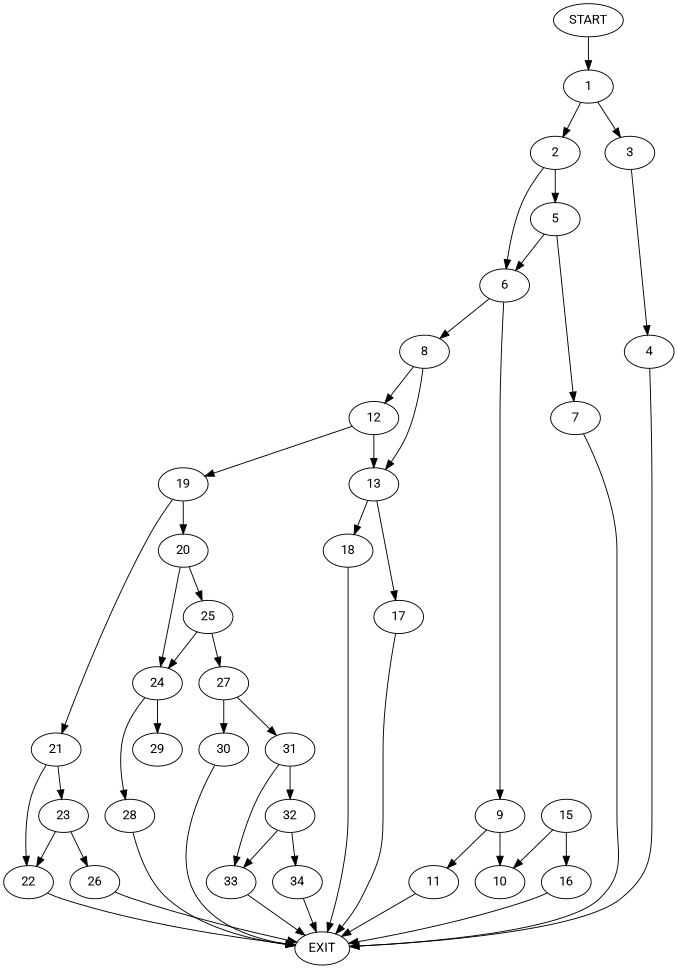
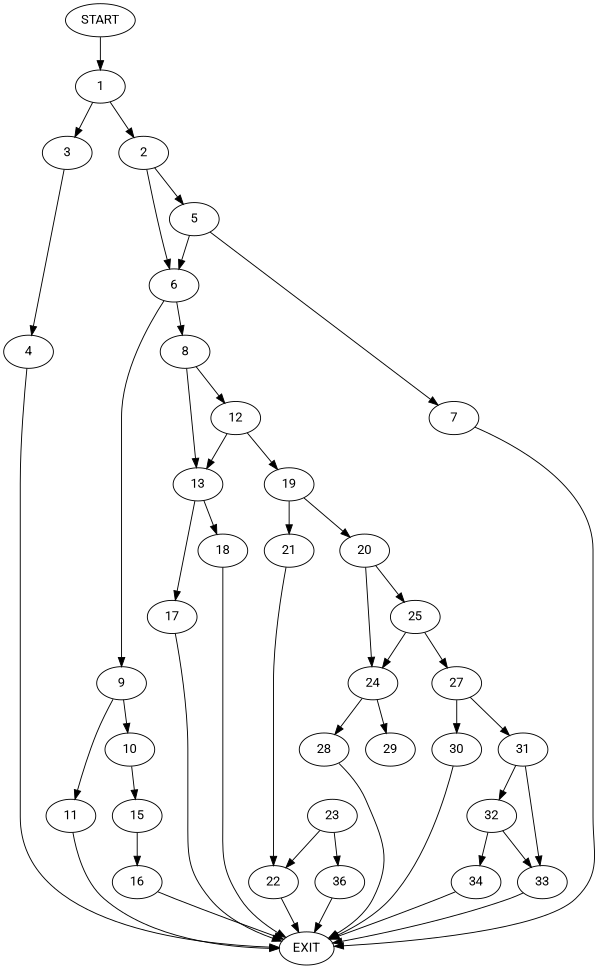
(59, 778) -> none
(537, 846) -> (133, 778)
(95, 882) -> (340, 882)
